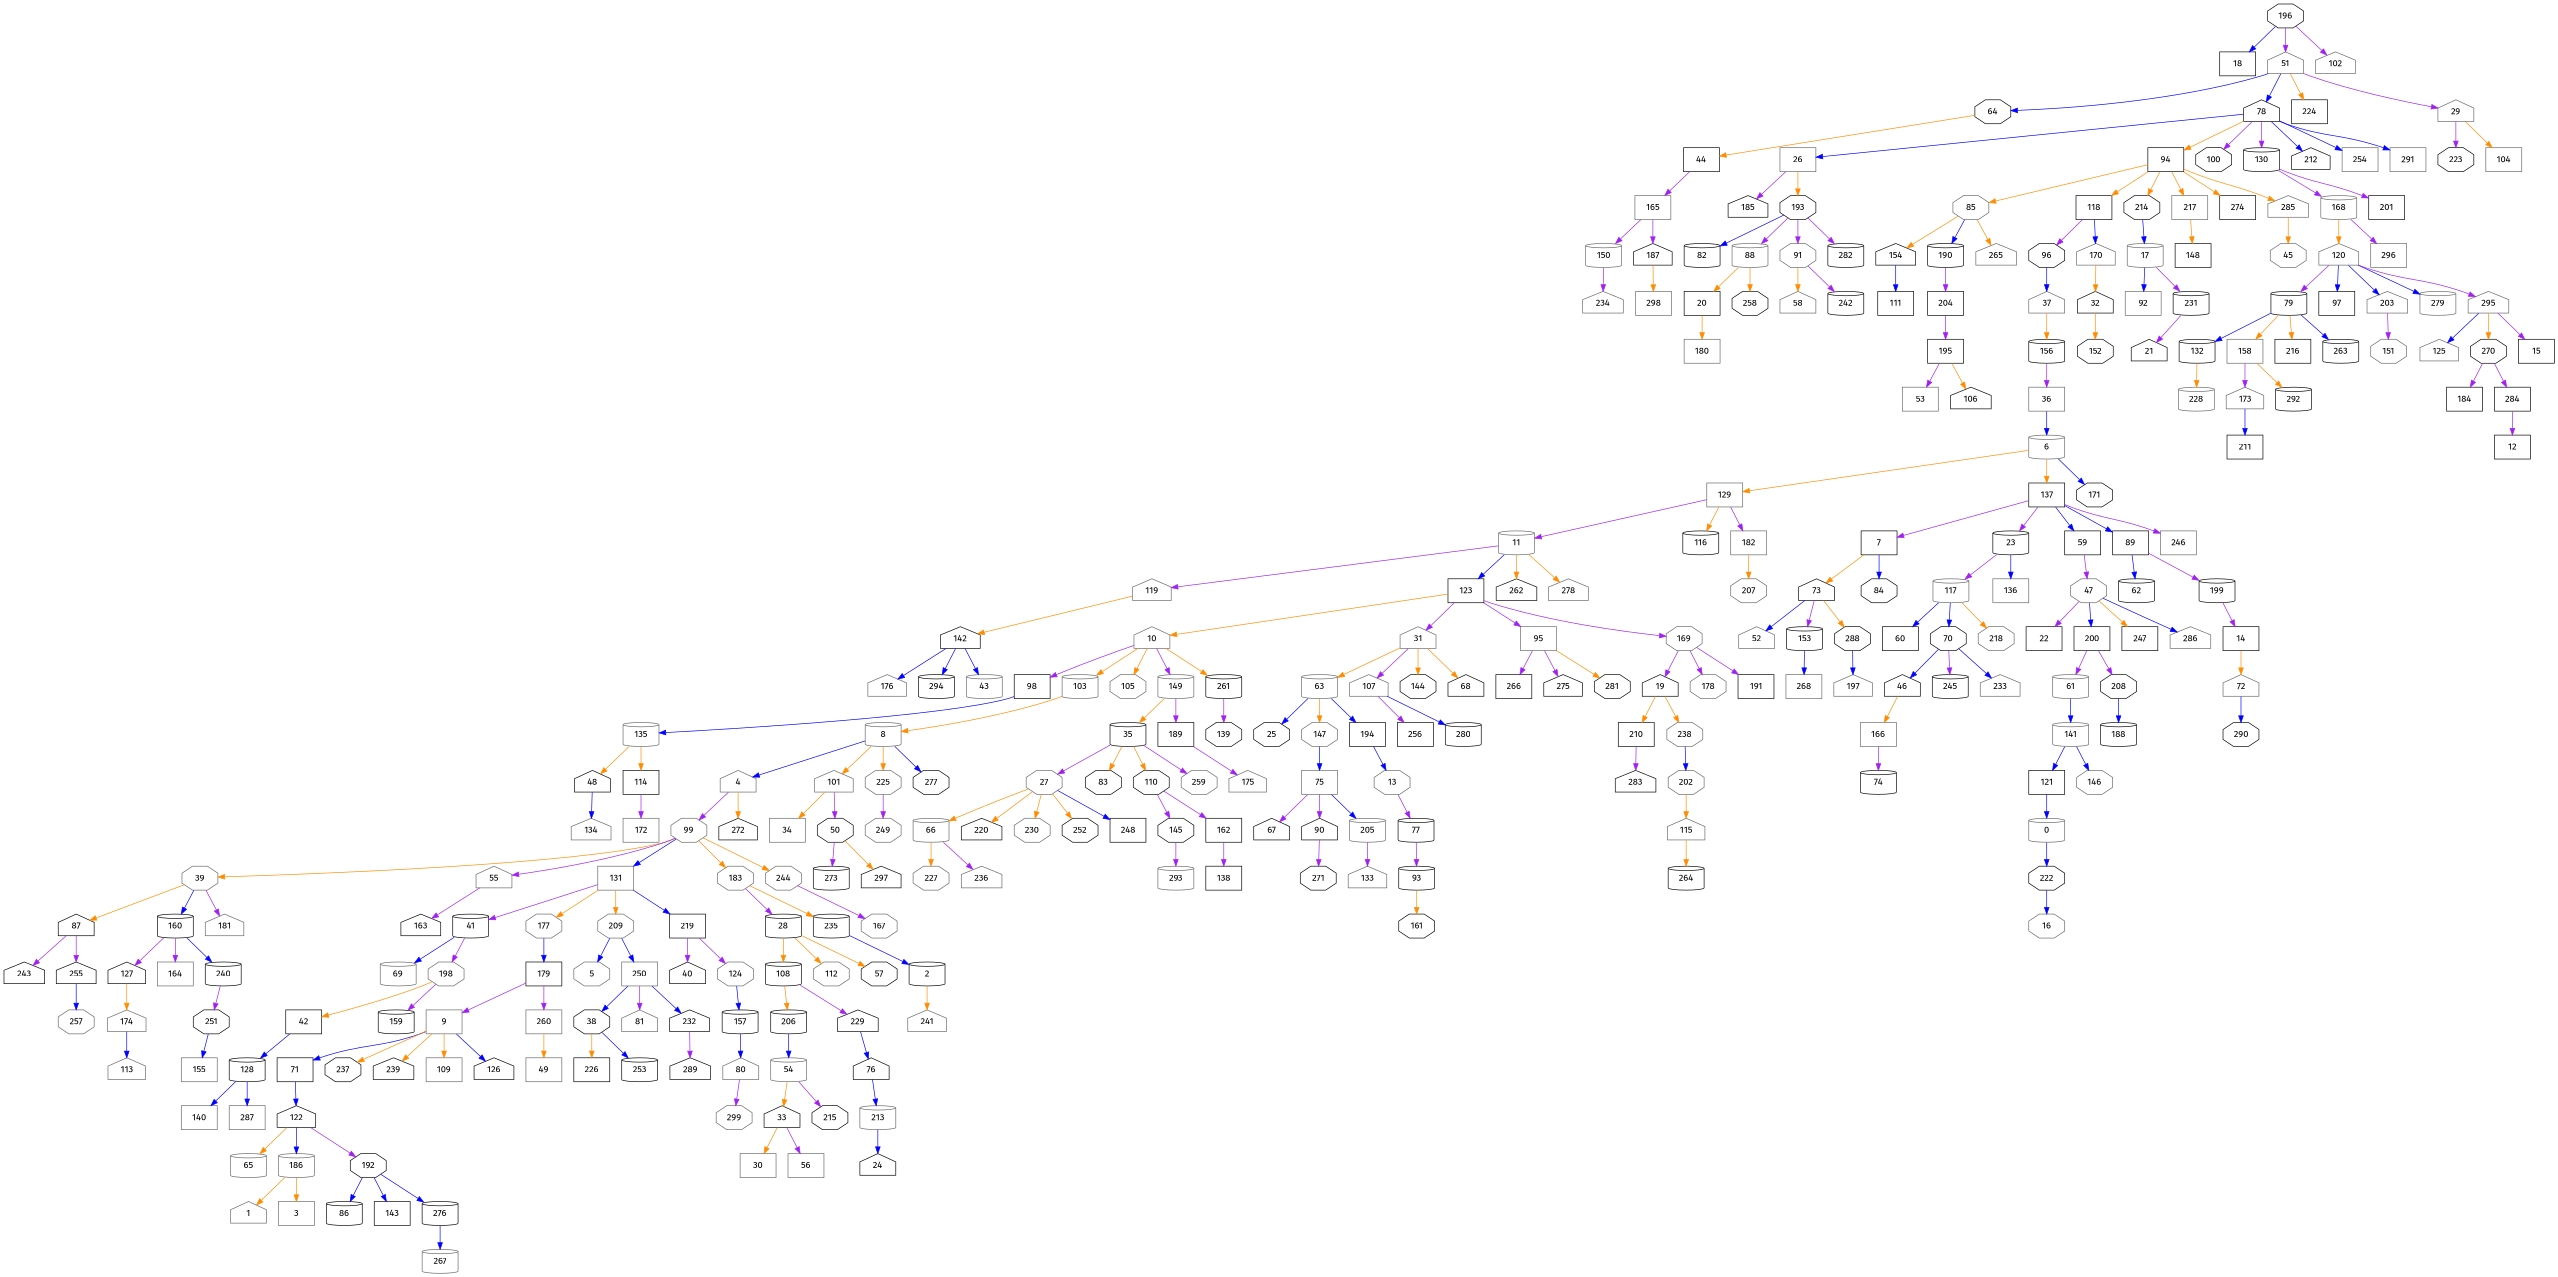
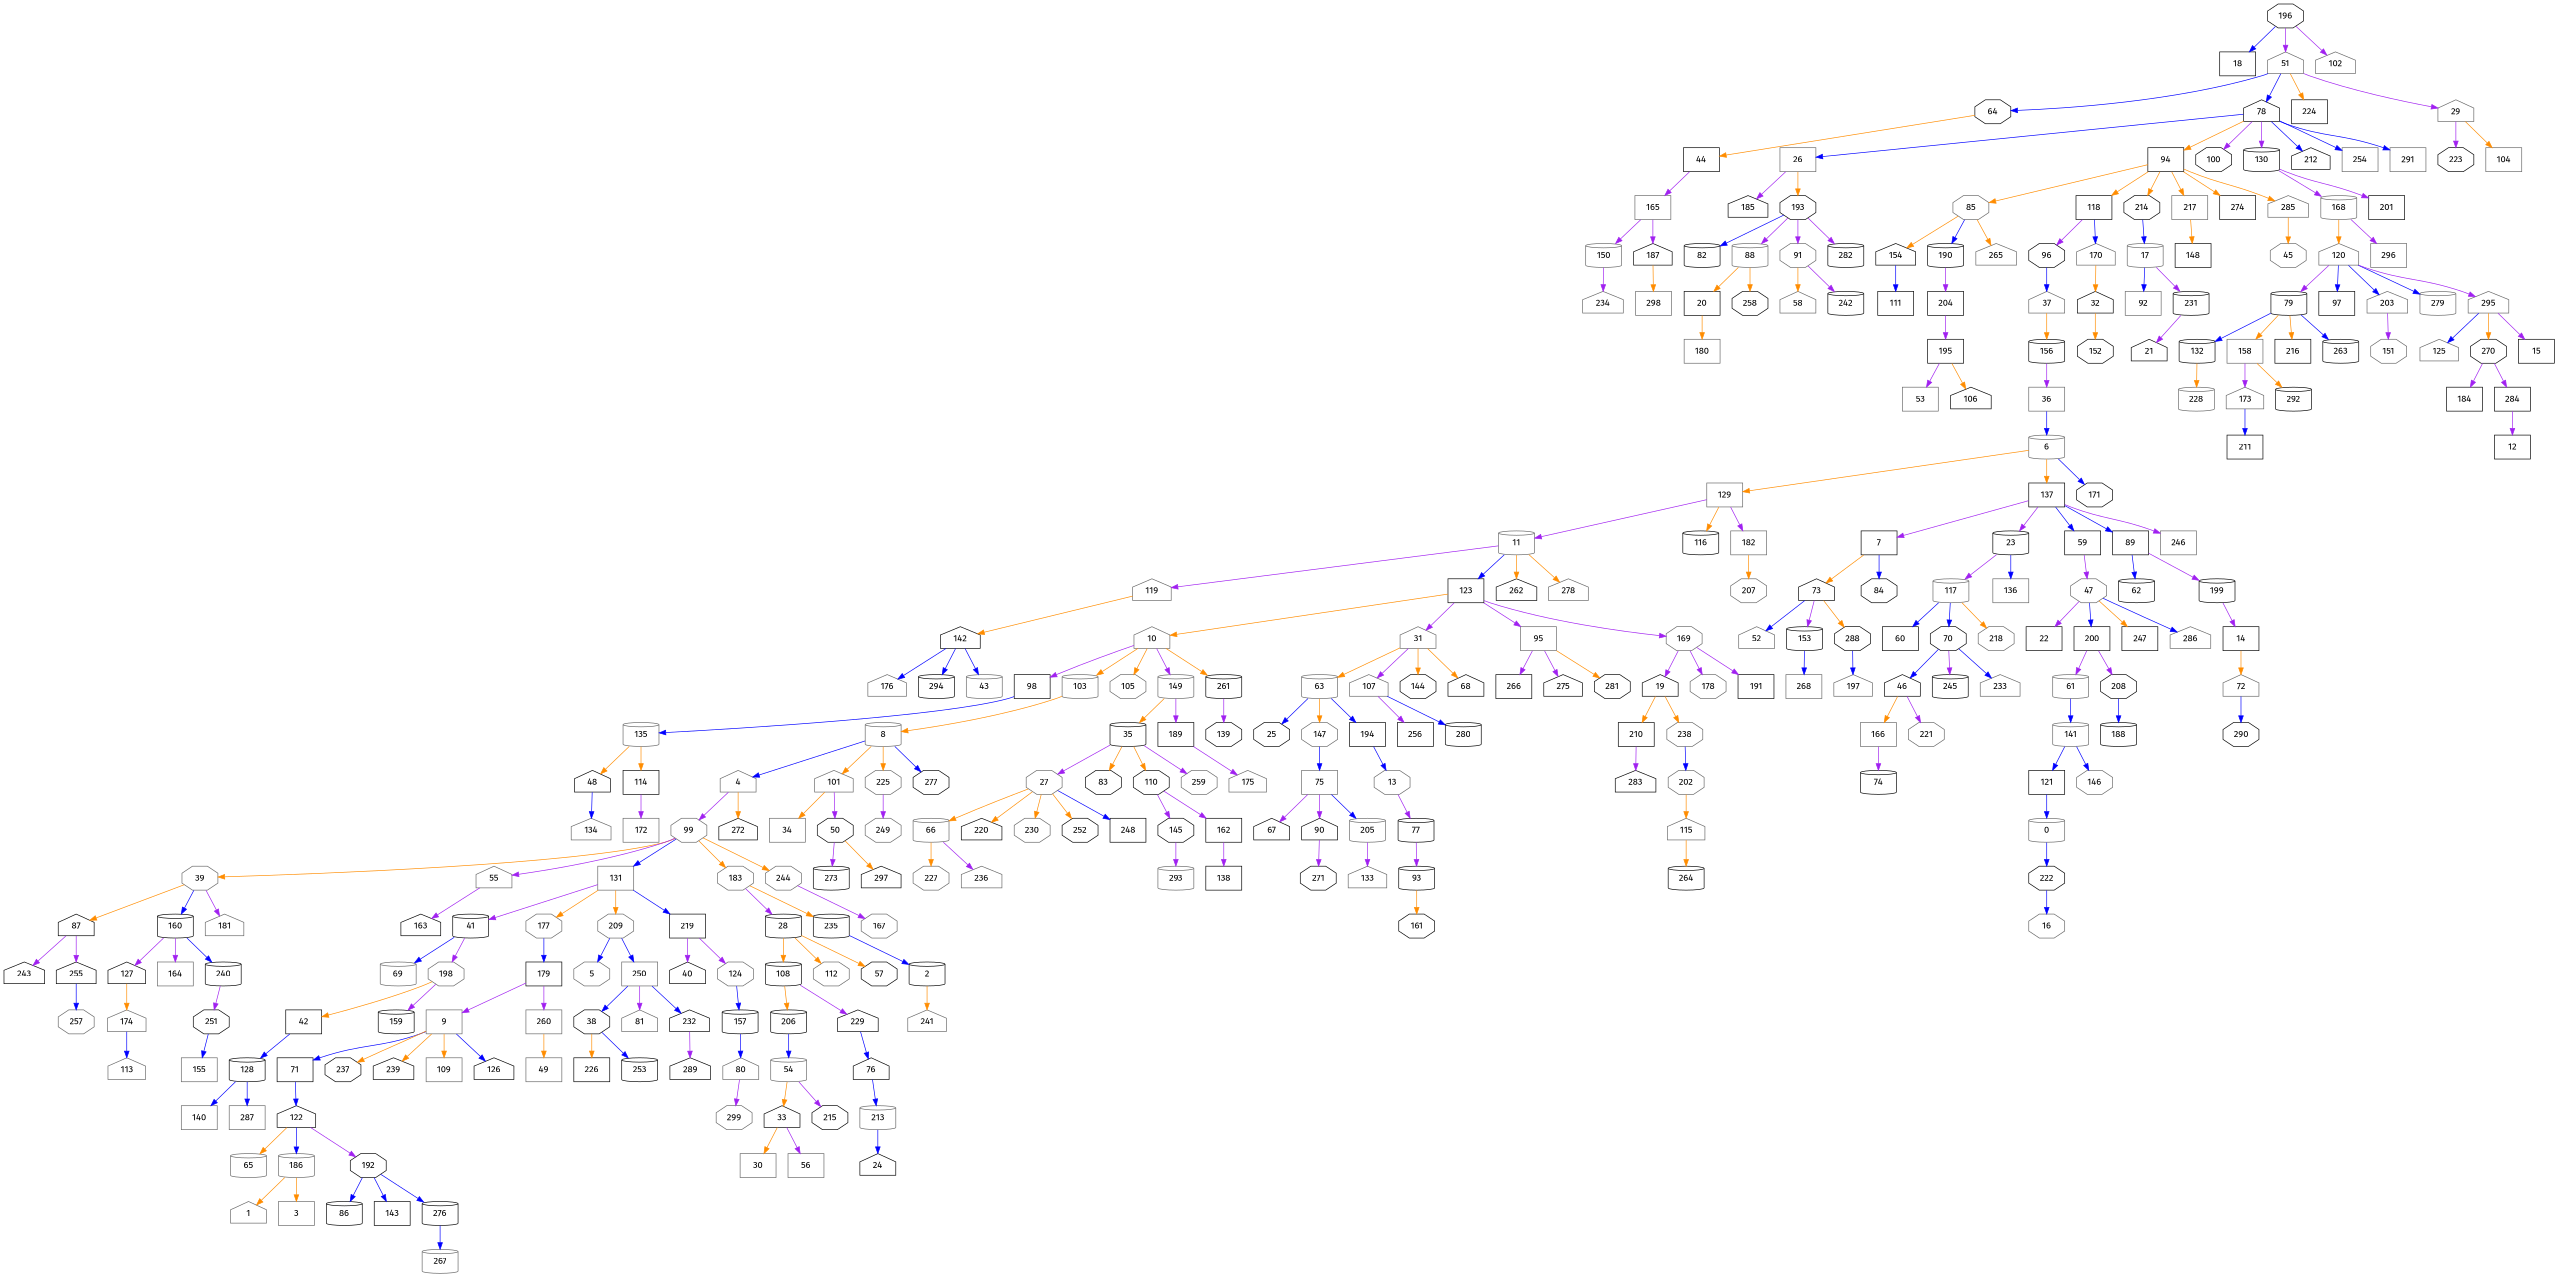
none -> (1926, 734)
